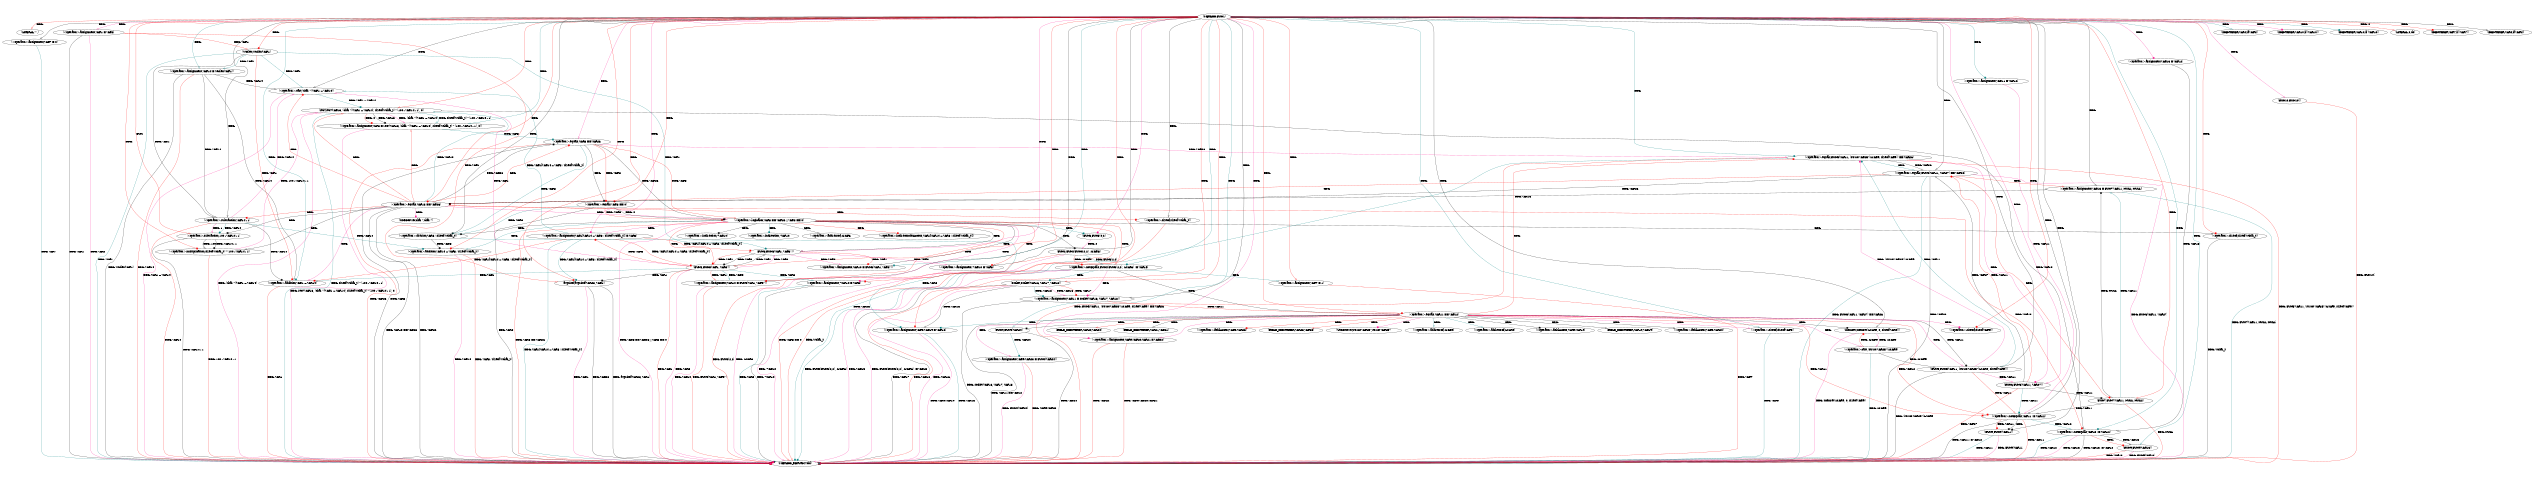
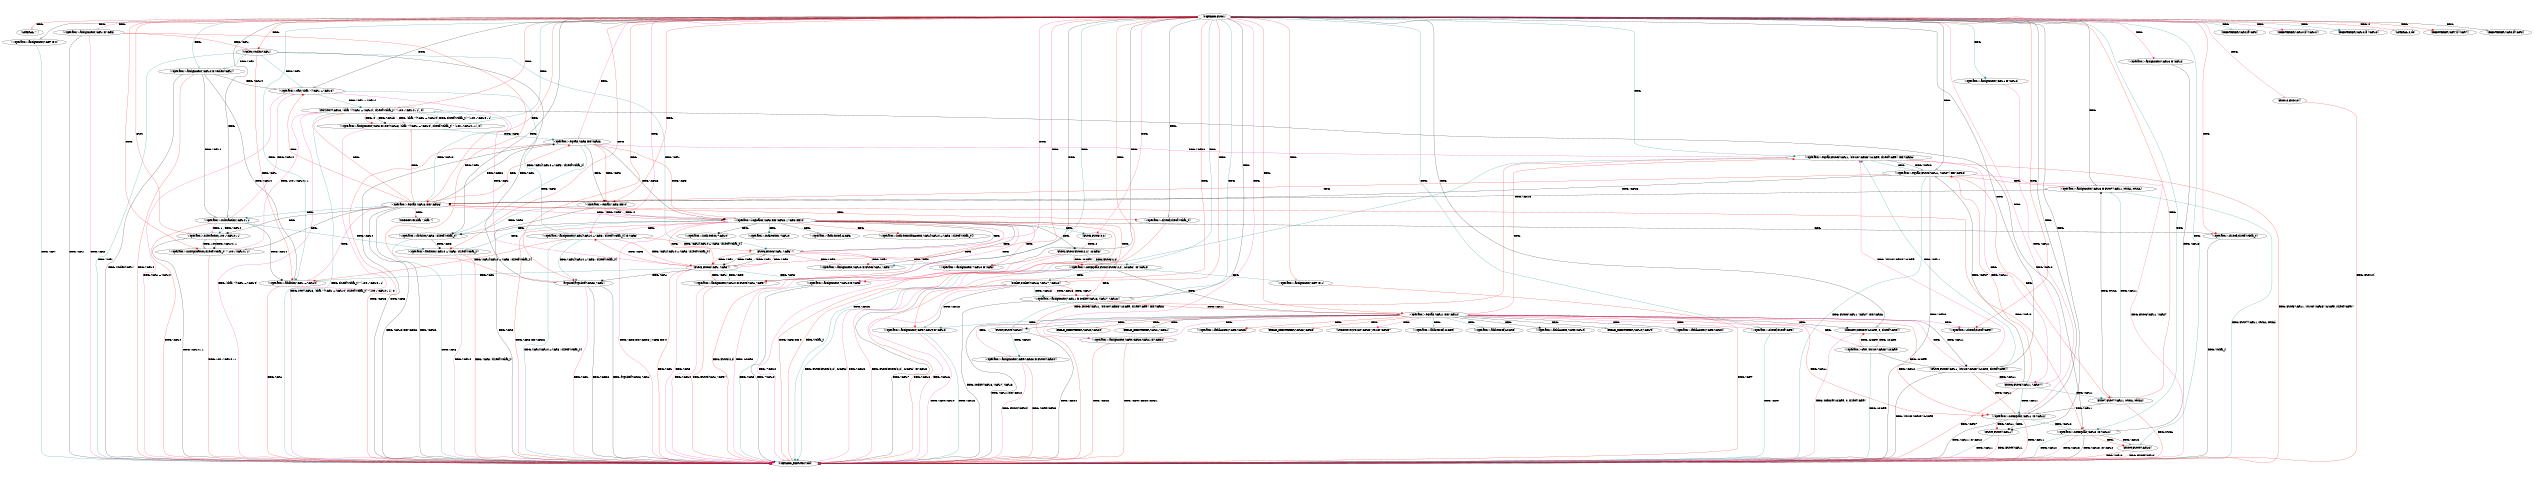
(153, 107) -> (530, 88)
(316, 210) -> (316, 210)
(845, 241) -> (462, 458)
(2069, 393) -> (2069, 393)
